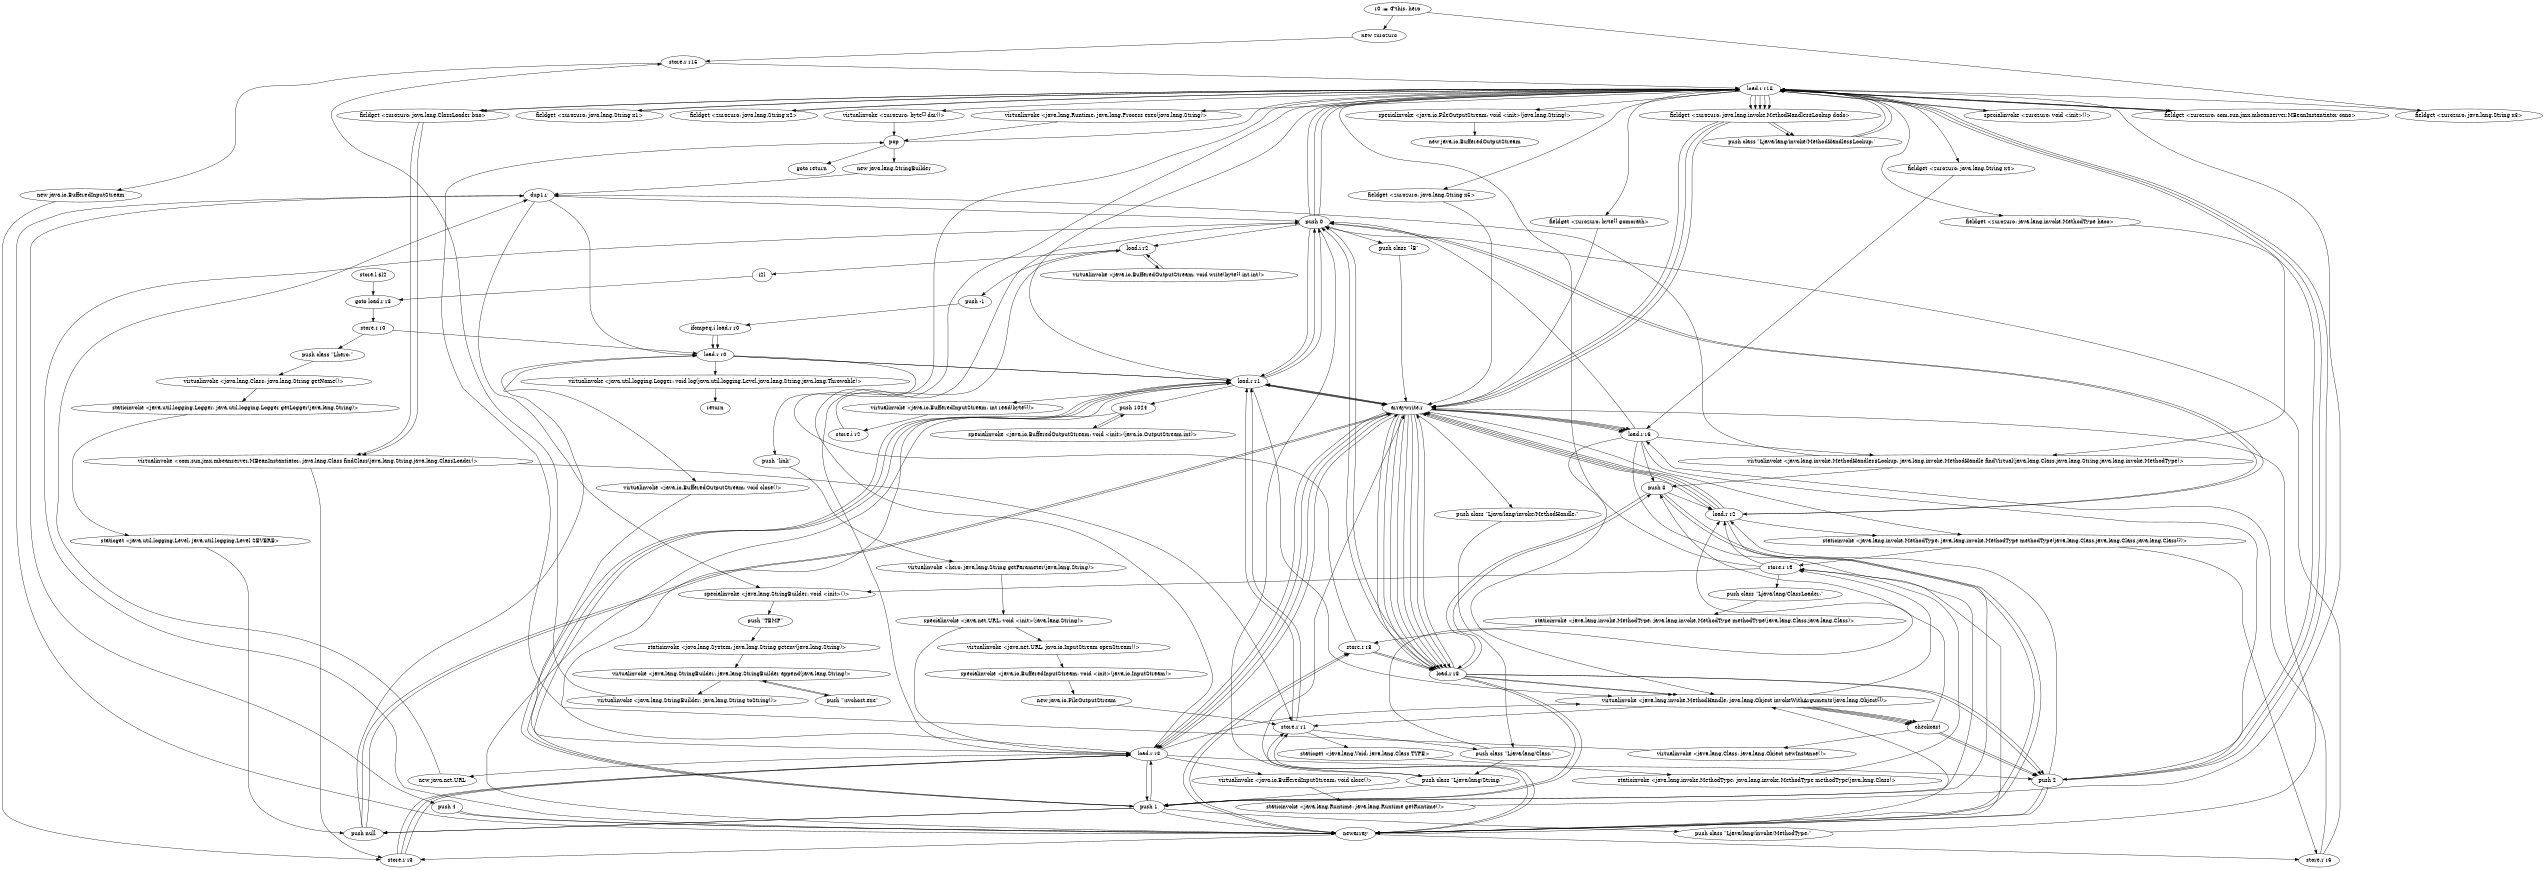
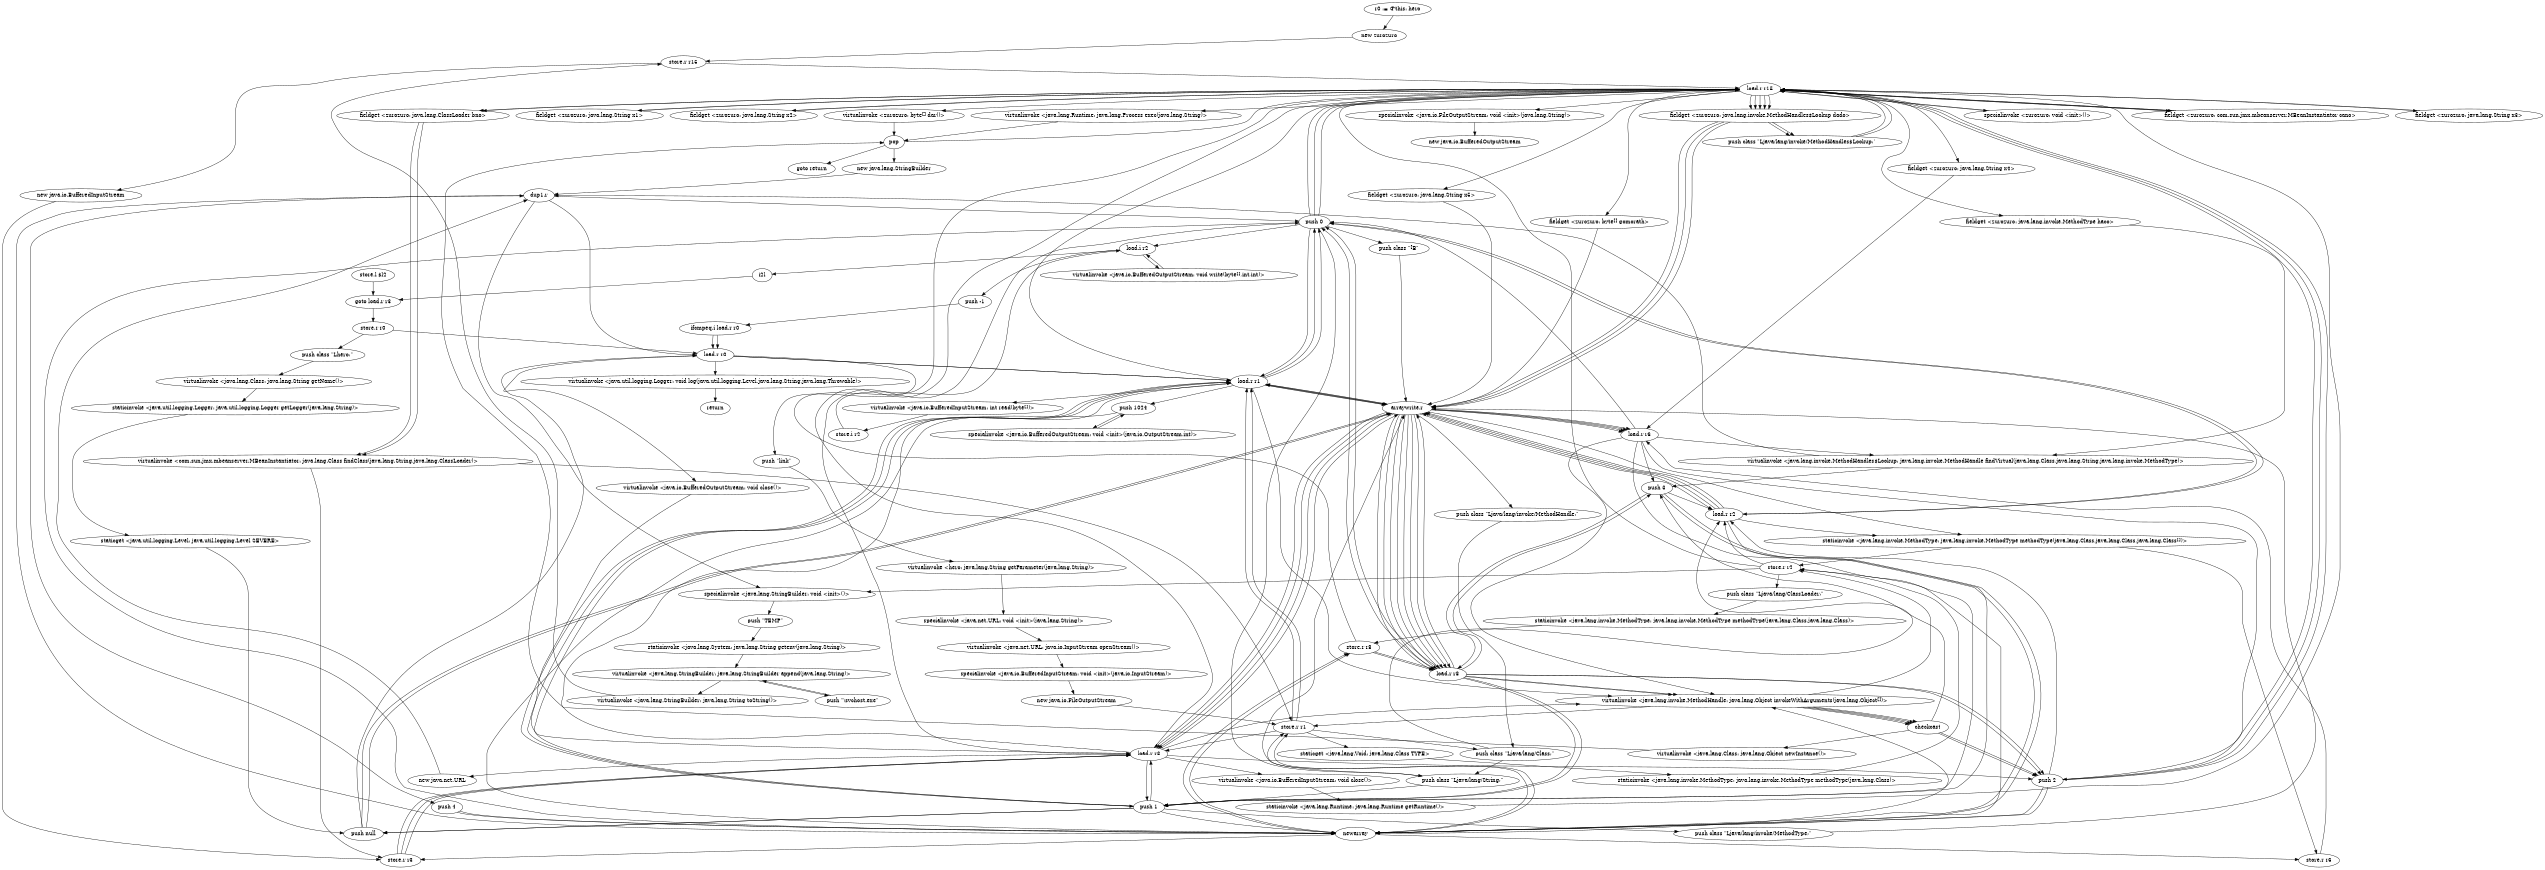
(1922, 61) -> (2097, 97)
(2039, 331) -> none
(1780, 568) -> (1780, 568)
(964, 736) -> (1223, 741)
